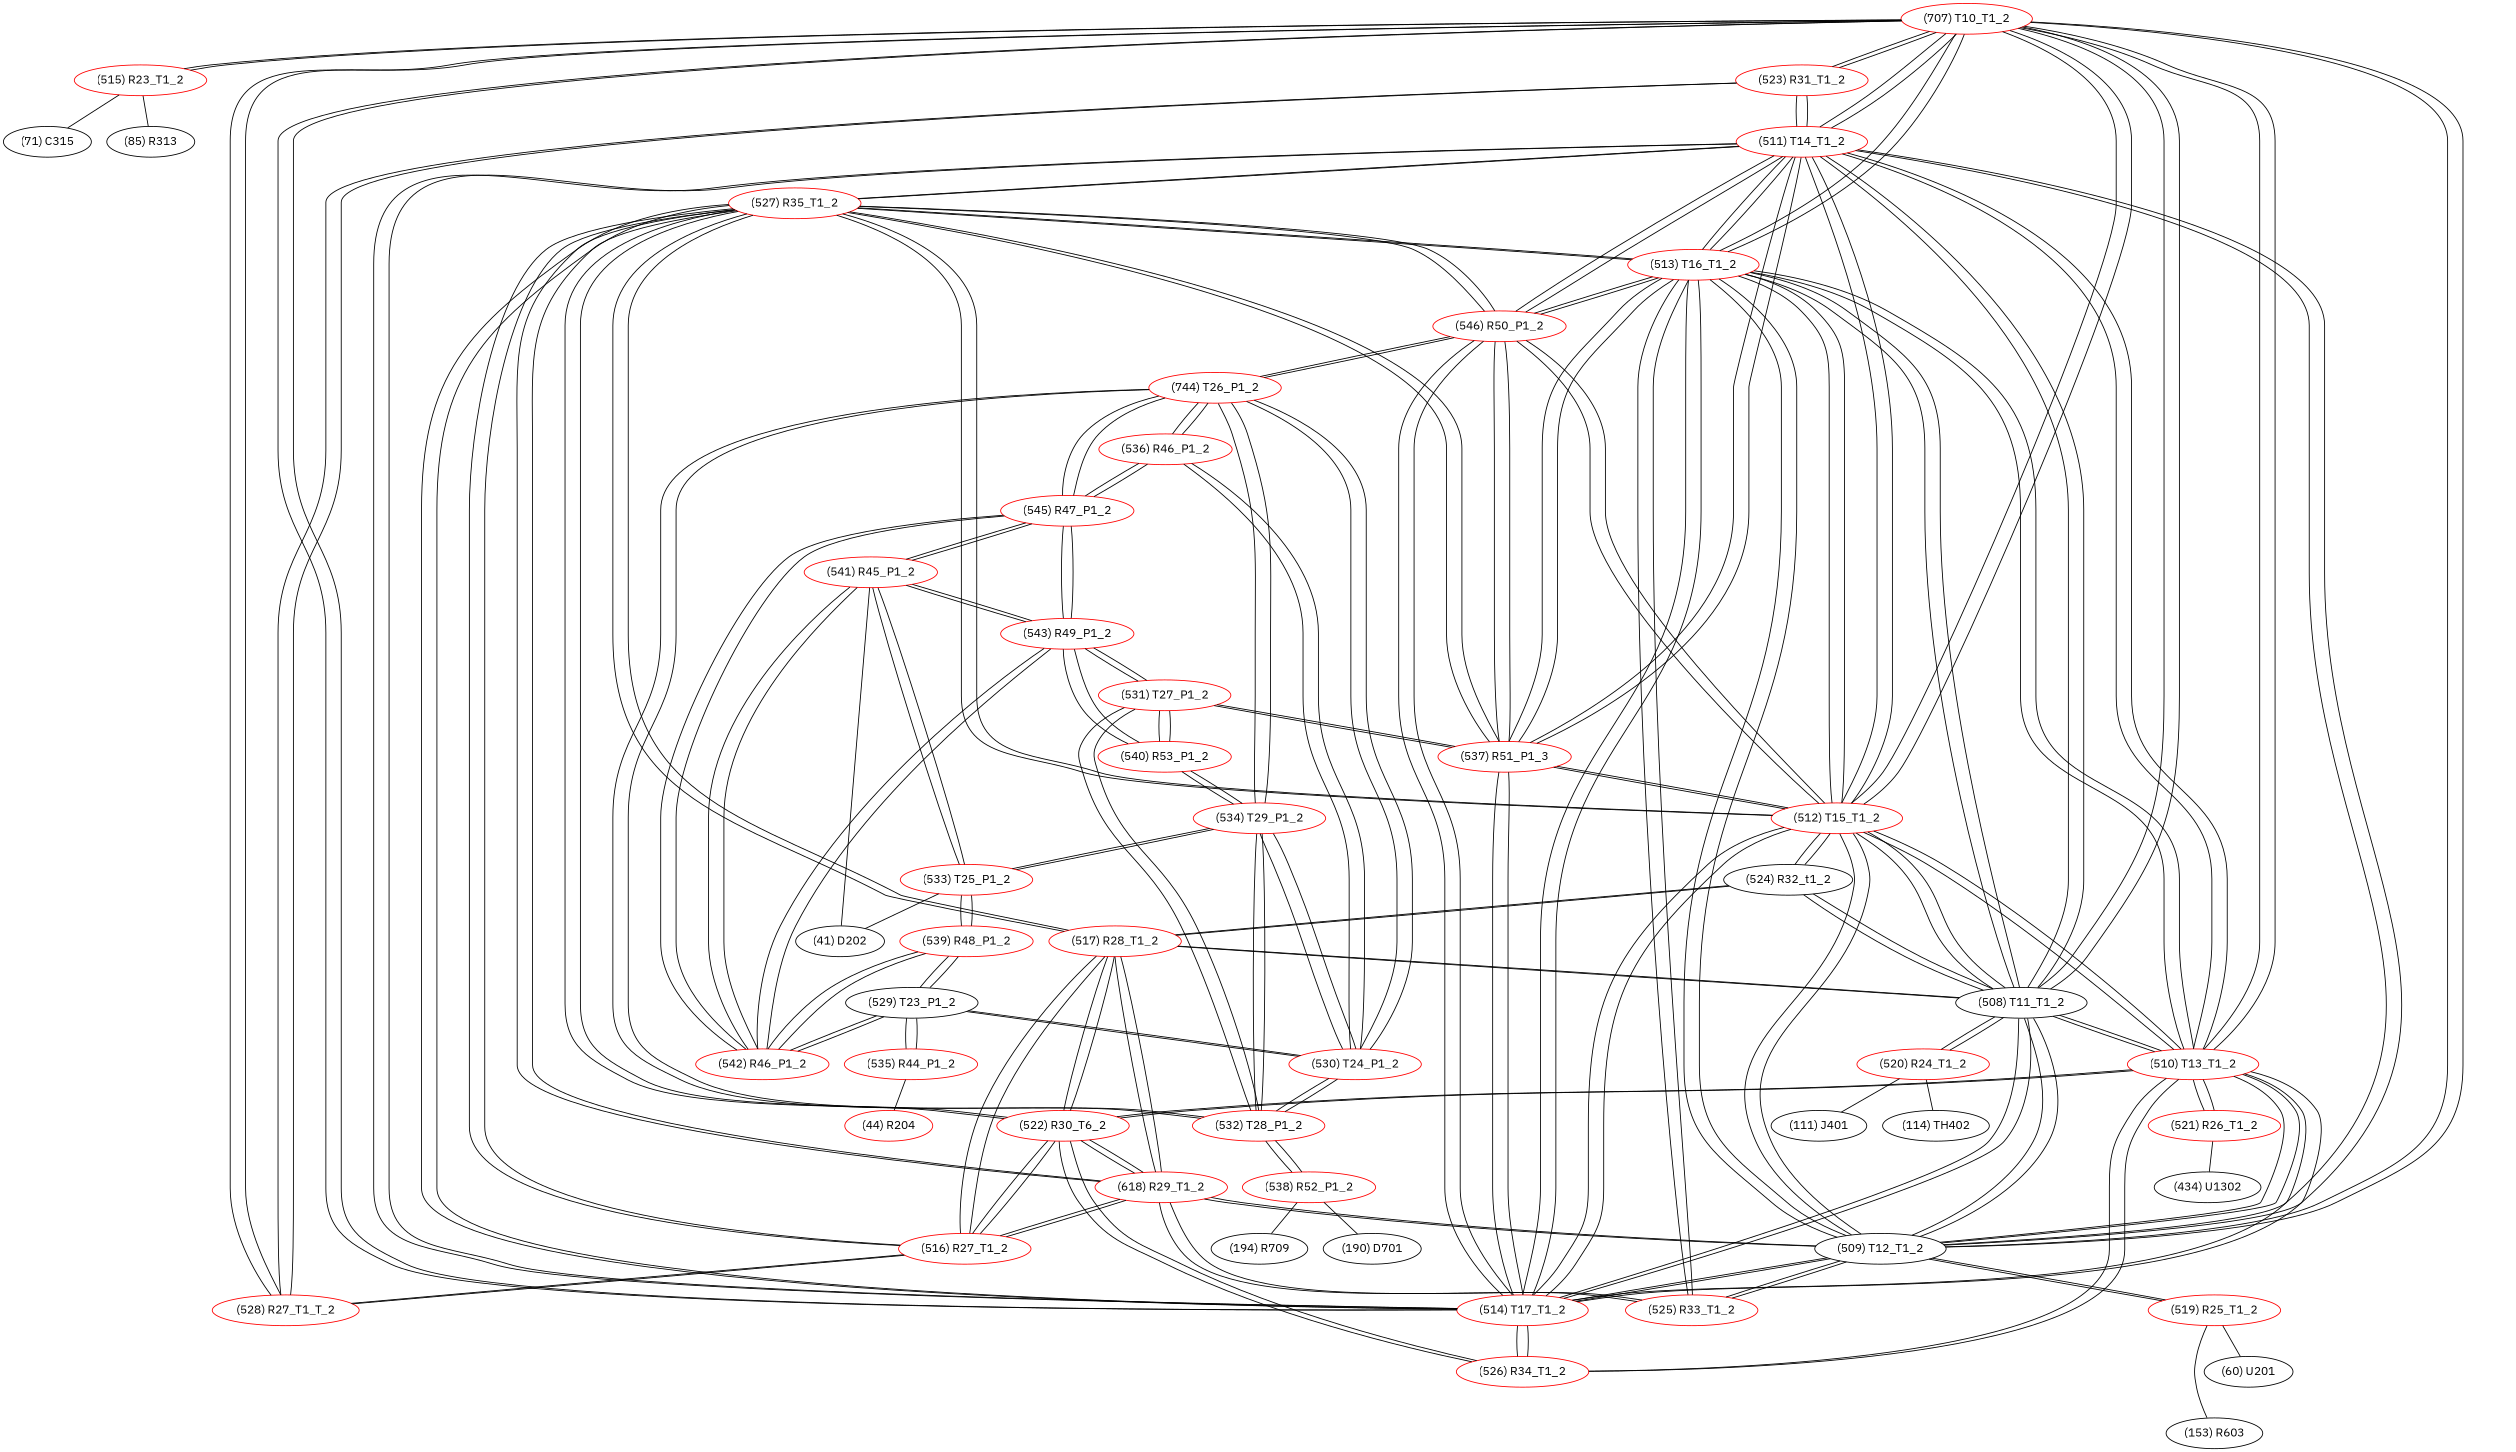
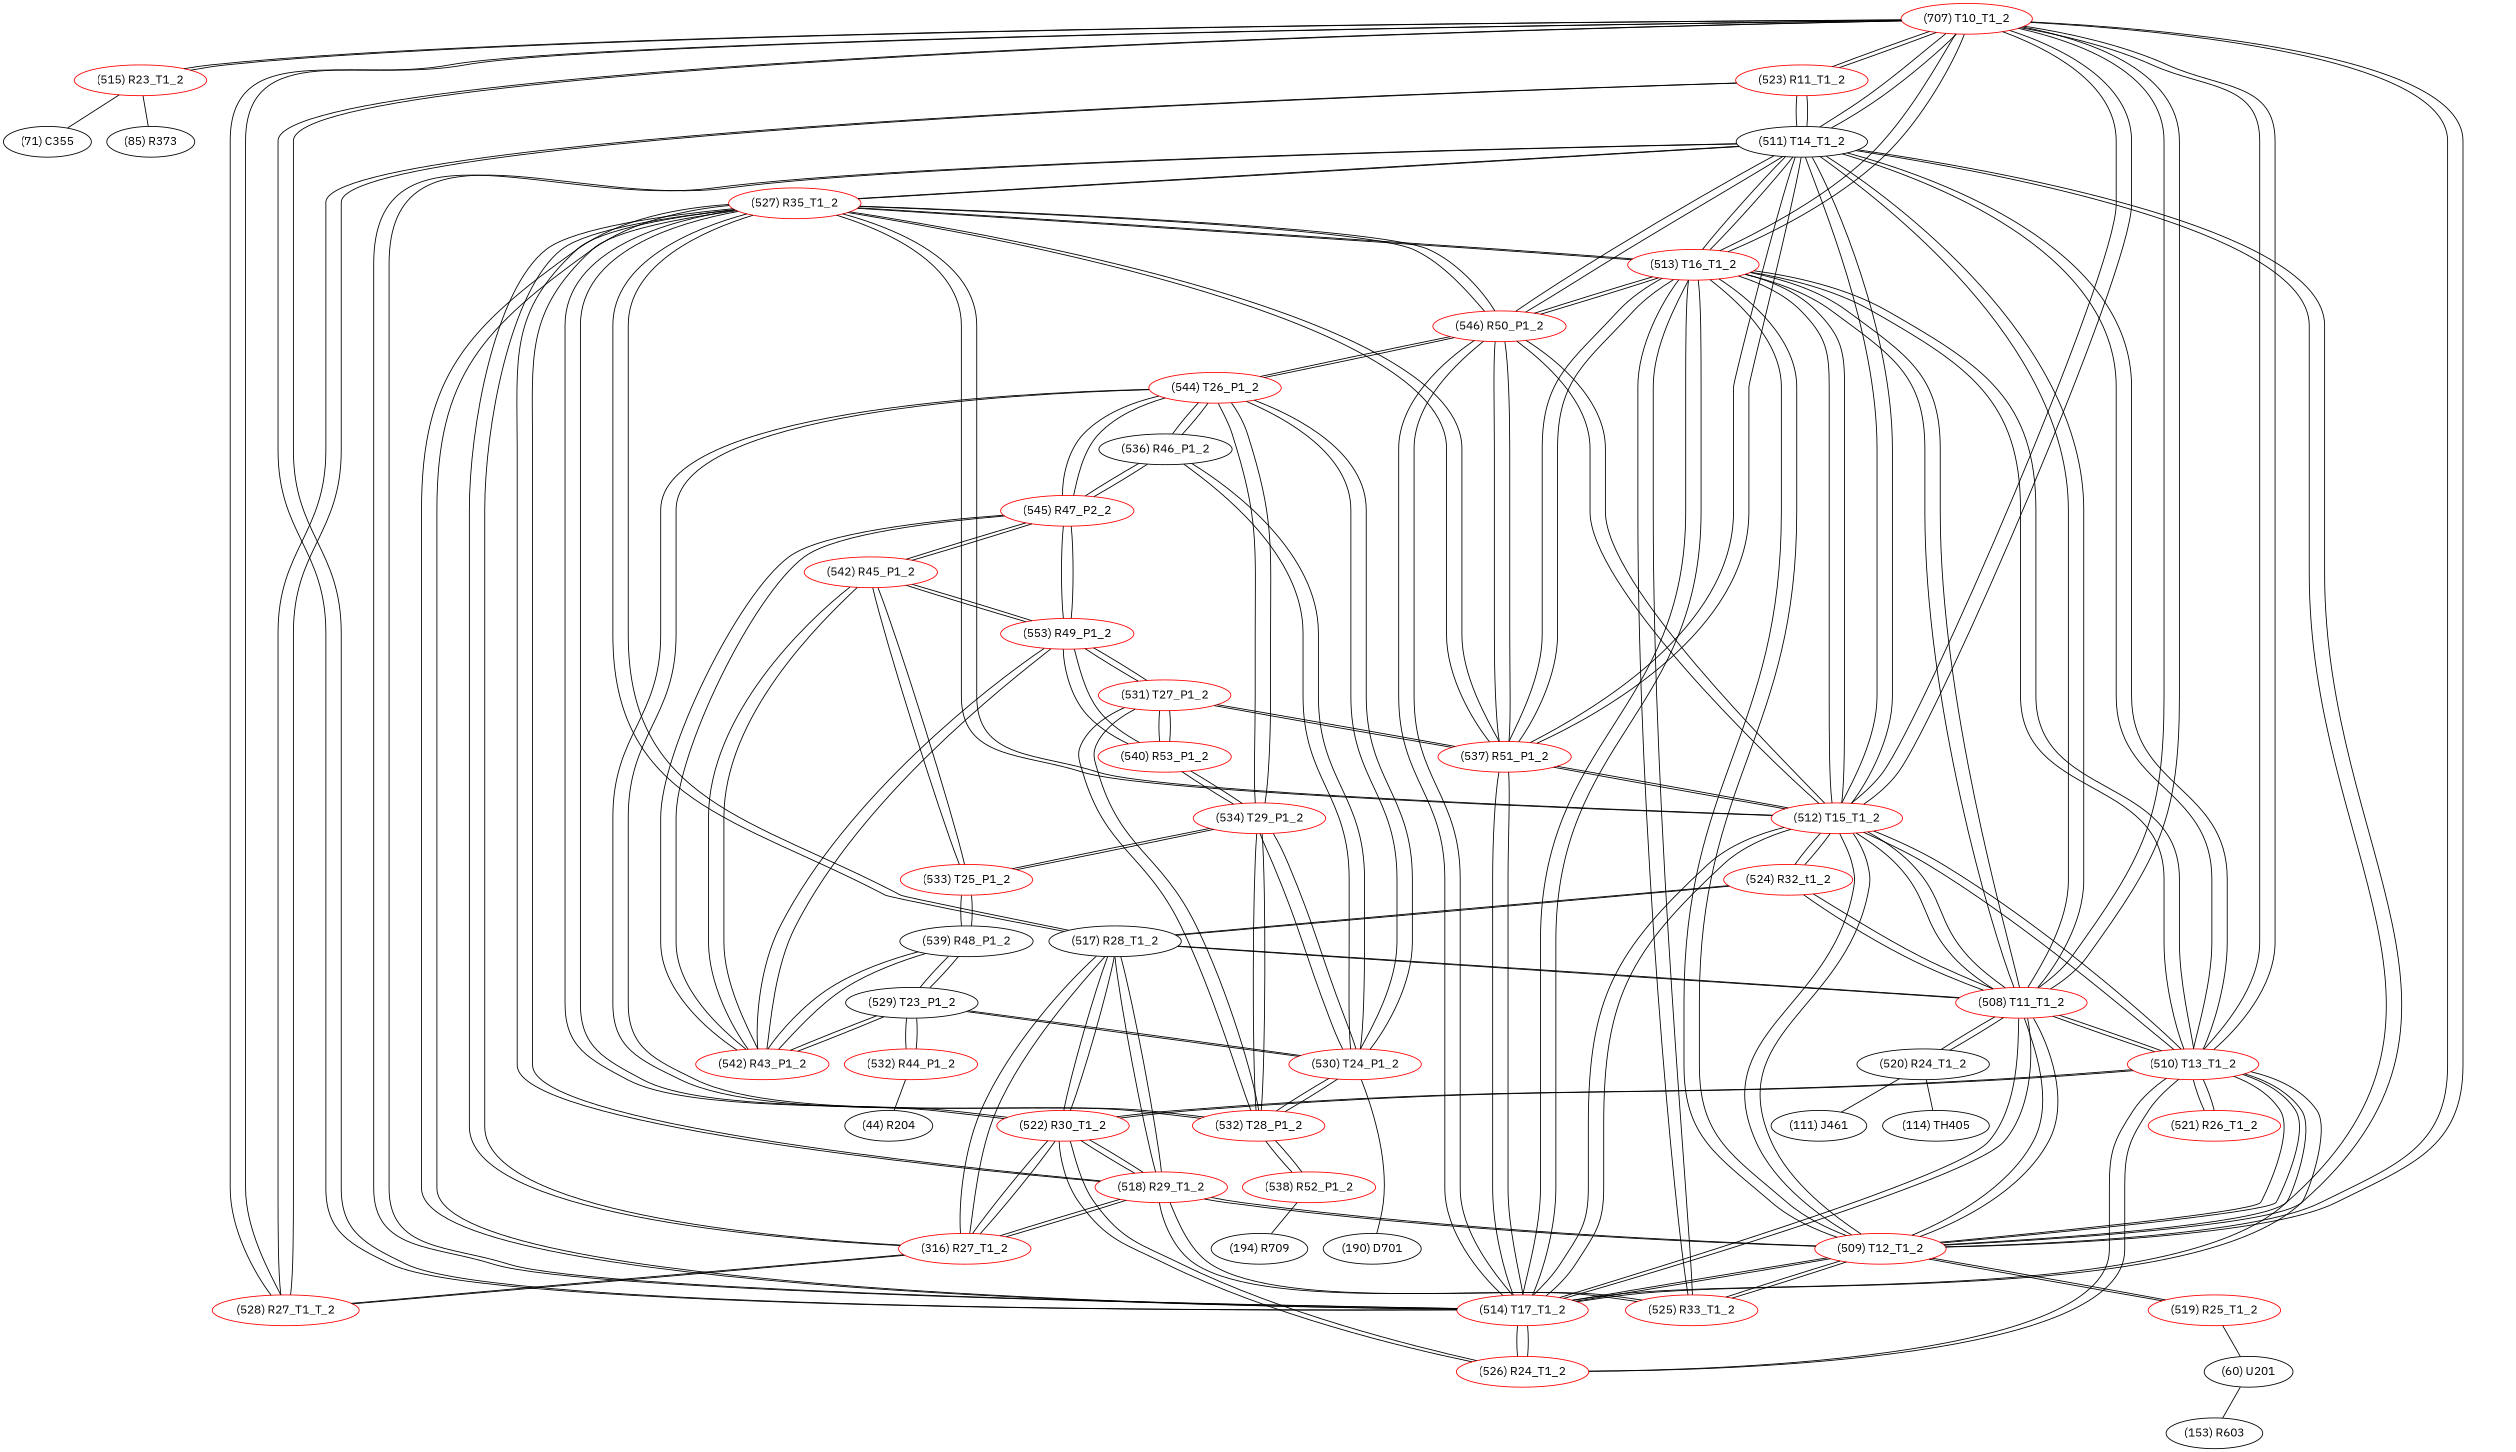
(1802, 80) -> (1802, 80)
(47, 142) -> (47, 142)
(151, 142) -> (151, 142)
(1802, 142) -> (1802, 142)
(1215, 388) -> (1215, 388)
(1166, 449) -> (1166, 449)
(1067, 511) -> (1067, 511)
(871, 572) -> (871, 572)
(1067, 634) -> (1067, 634)
(1505, 757) -> (1505, 757)
(1788, 880) -> (1788, 880)
(840, 941) -> none
(966, 941) -> (966, 941)
(1115, 941) -> (1115, 941)
(2021, 1003) -> (2021, 1003)
(762, 1064) -> (762, 1064)
(911, 1064) -> (911, 1064)
(1923, 1064) -> (1923, 1064)
(889, 1126) -> (889, 1126)
(1063, 1126) -> (1063, 1126)
(1819, 1126) -> (1819, 1126)
(1936, 1126) -> (1936, 1126)
(1161, 1187) -> (1161, 1187)
(2208, 1187) -> none
(1344, 1221) -> (1382, 1156)
(965, 1249) -> (965, 1249)
(1880, 1249) -> (1880, 1249)
(1523, 1372) -> (1523, 1372)
(2195, 1372) -> (2231, 1403)
